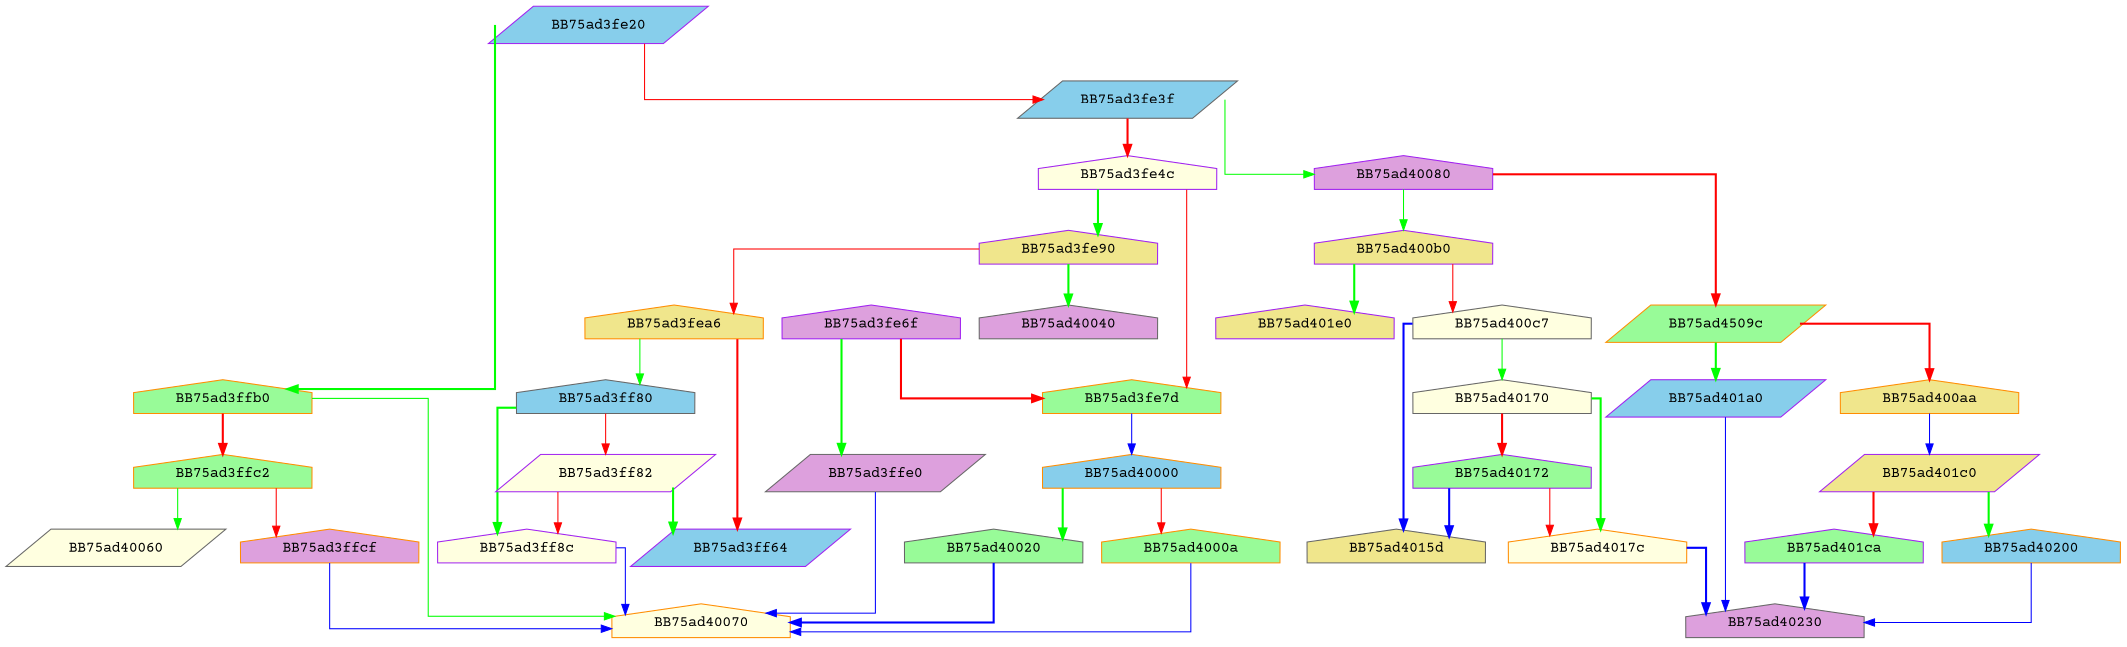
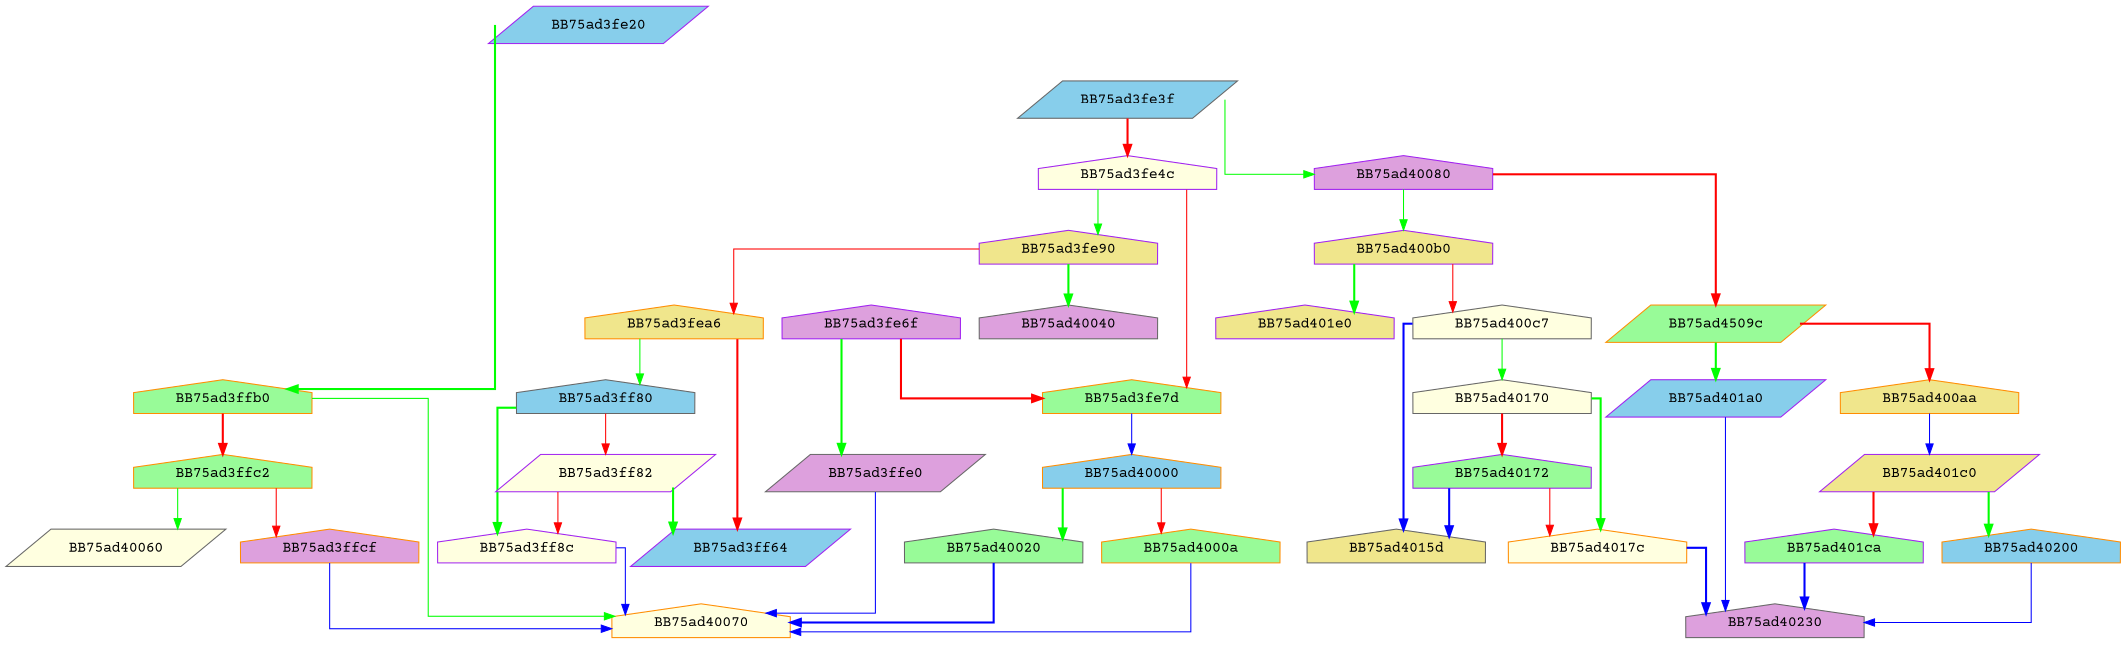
(811, 100) -> none
(1098, 207) -> (1098, 207)
